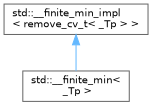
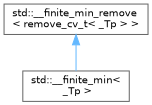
(76, 19) -> (76, 19)
